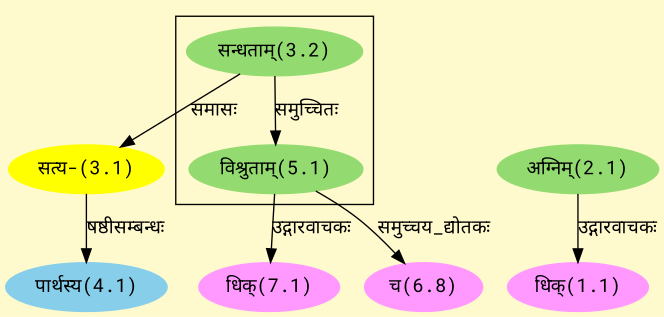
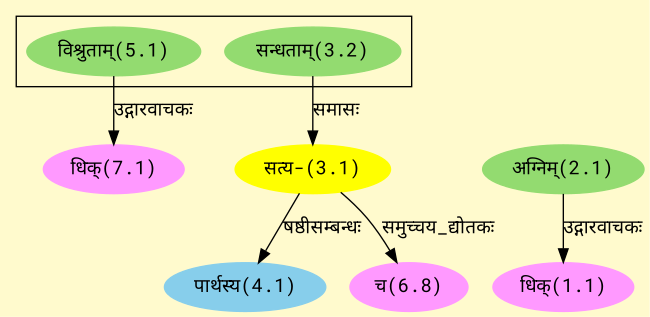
(275, 104) -> none
(358, 219) -> (368, 219)
